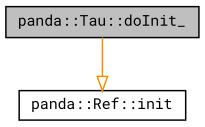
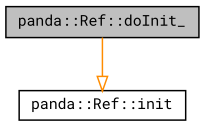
(102, 22) -> (102, 22)
